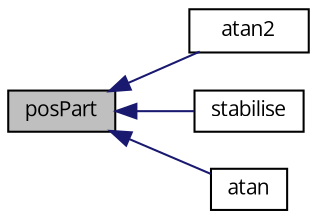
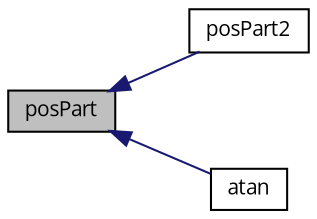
(249, 31) -> (249, 31)
(249, 111) -> none
